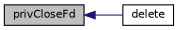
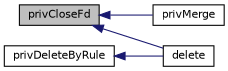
none -> (189, 15)
none -> (59, 56)
